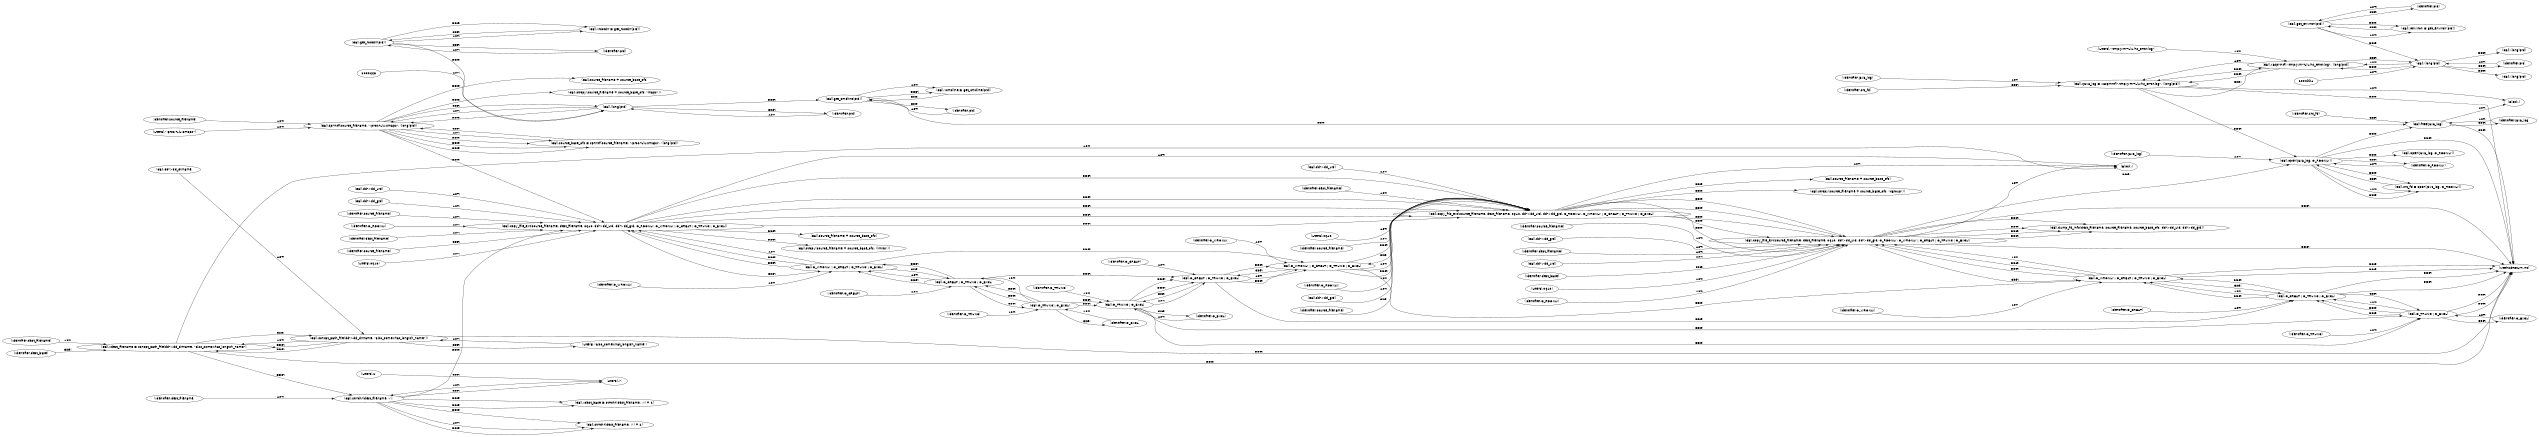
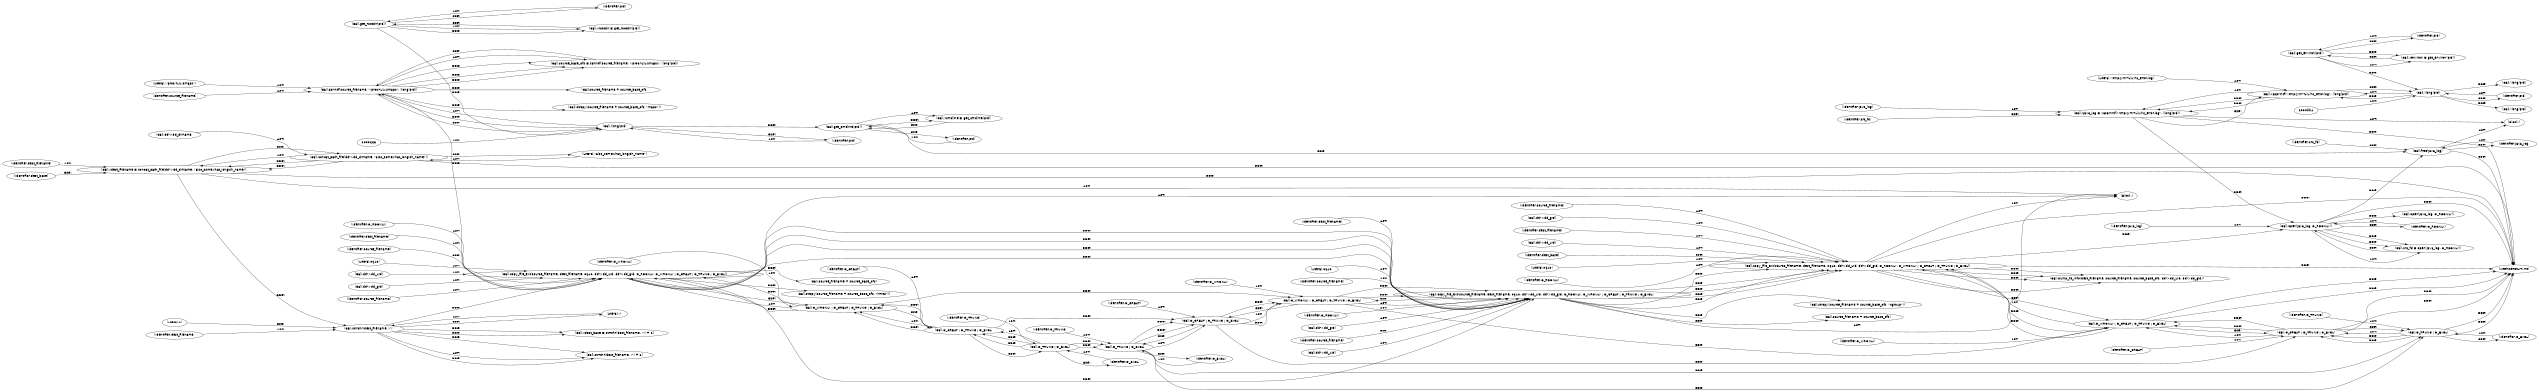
(490, 378) -> (260, 325)
